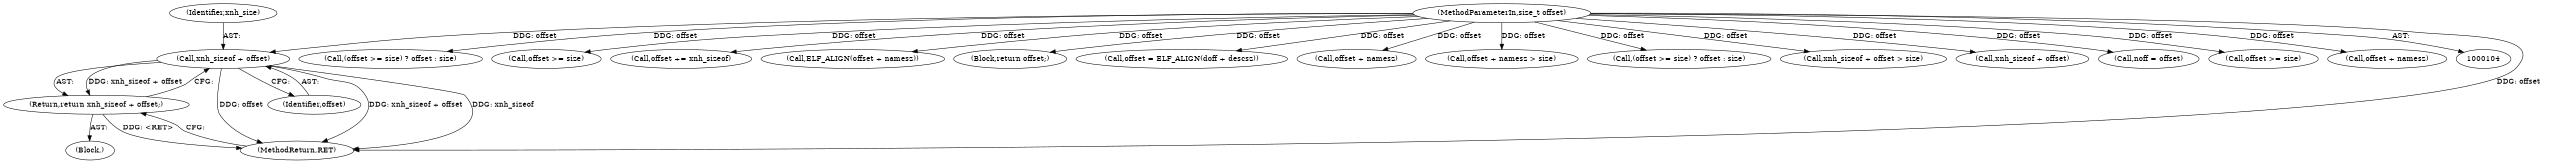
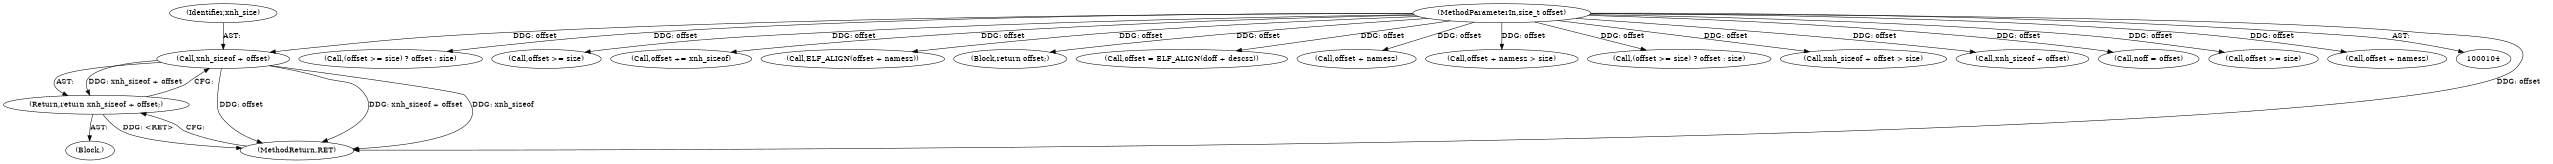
(314, 105) -> none
